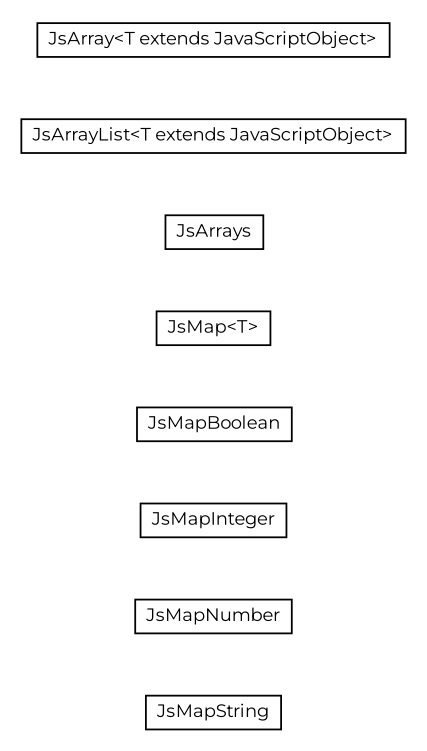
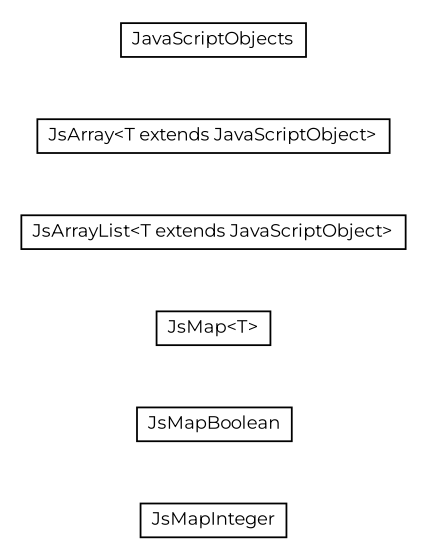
none -> (214, 39)
(214, 231) -> none
(214, 616) -> none
(214, 712) -> none
